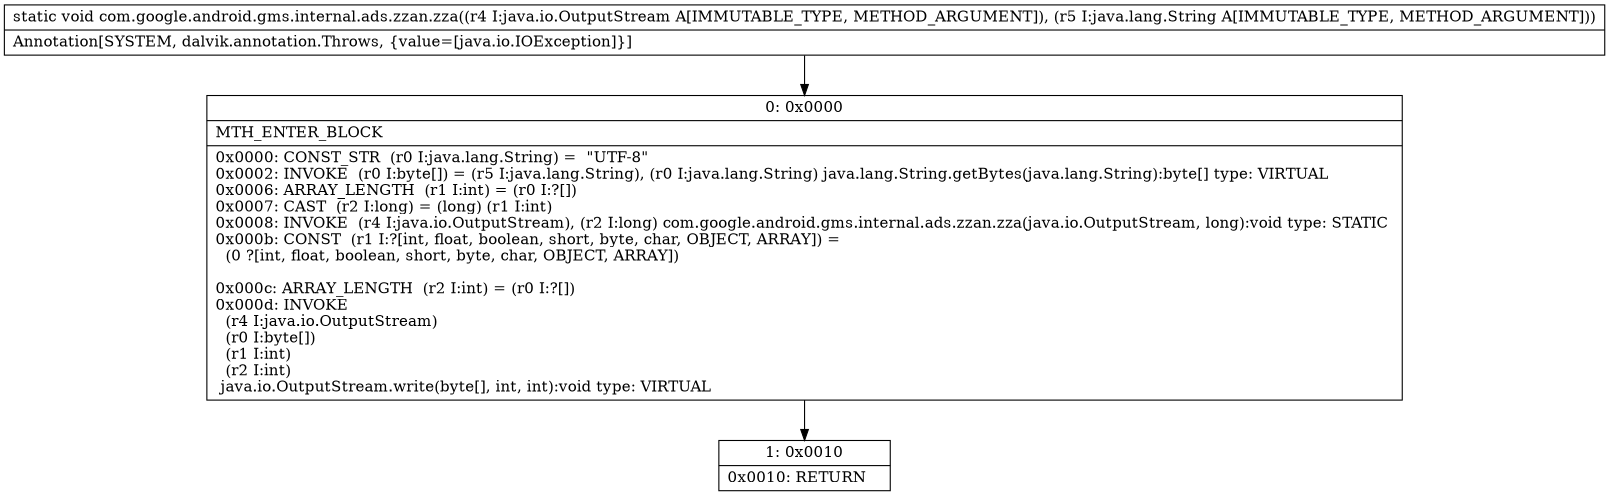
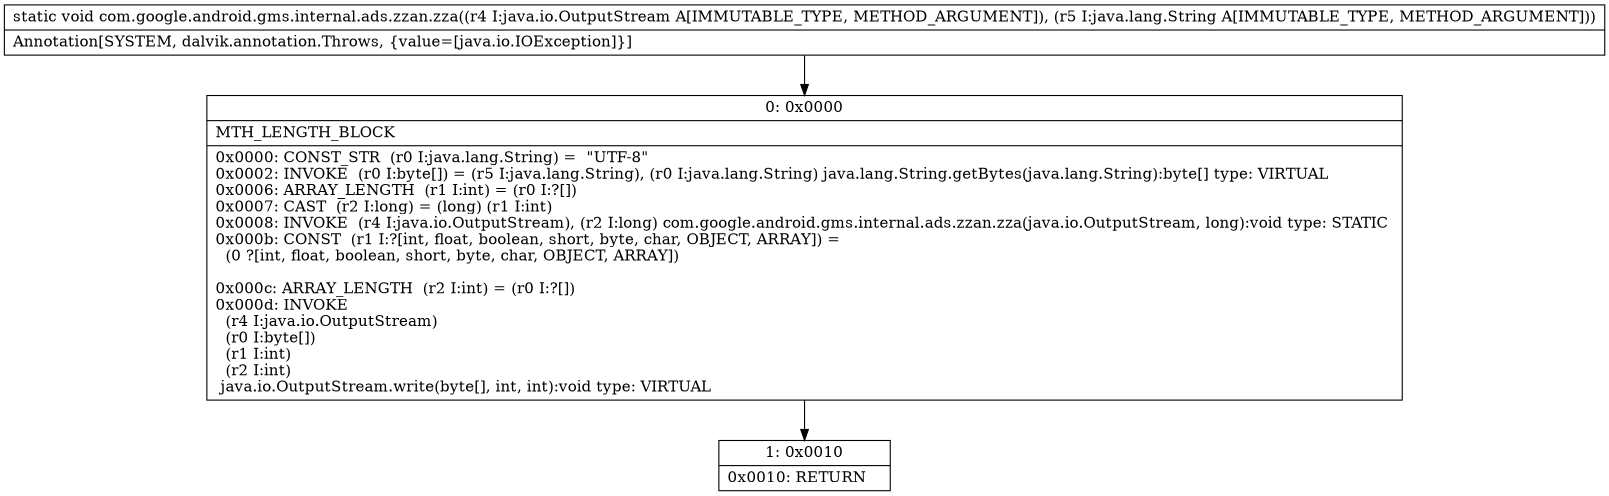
(300, 133) -> (306, 133)
